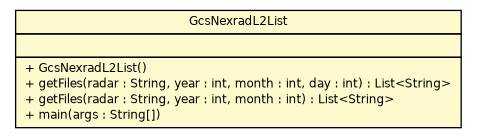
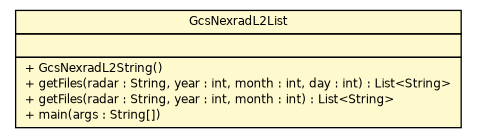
(86, 68) -> (94, 68)
